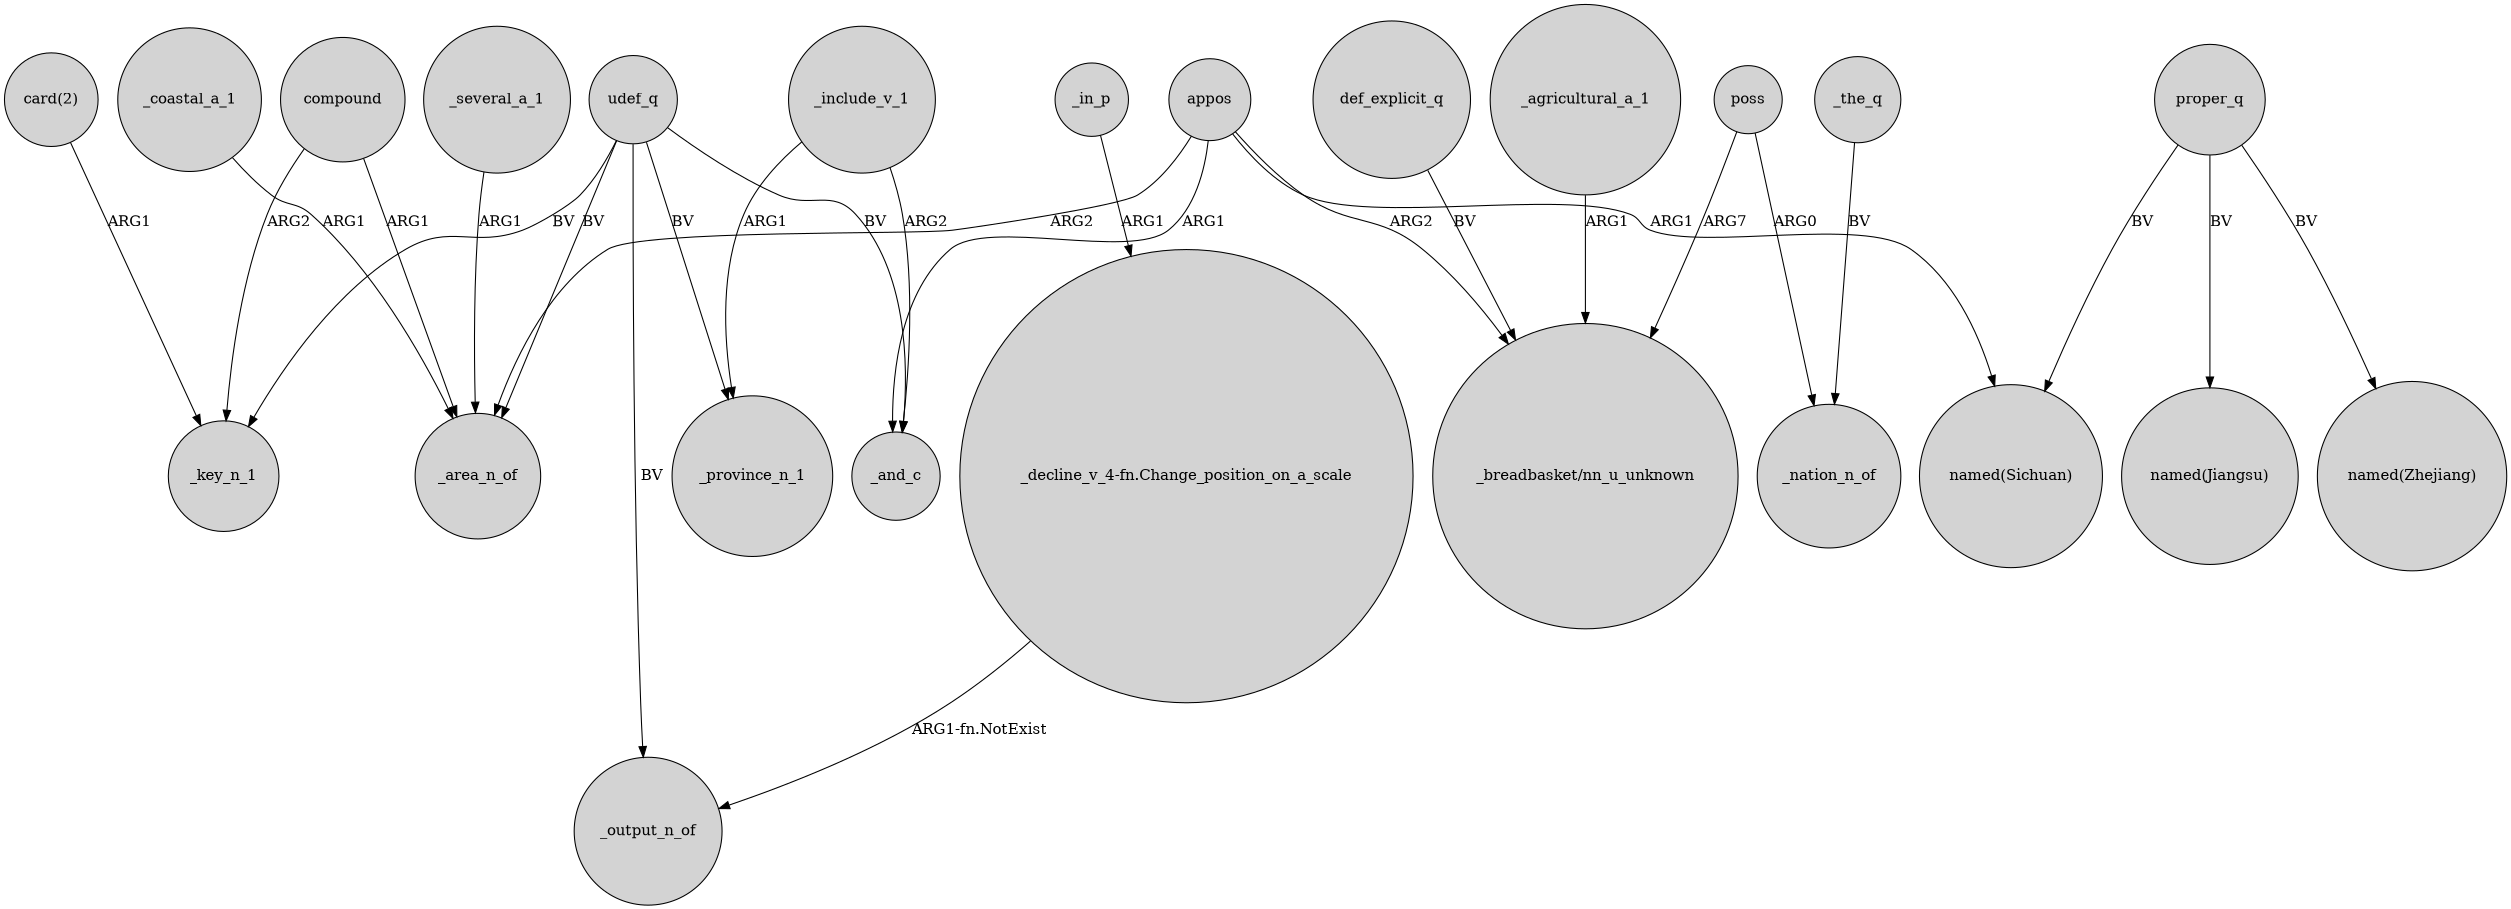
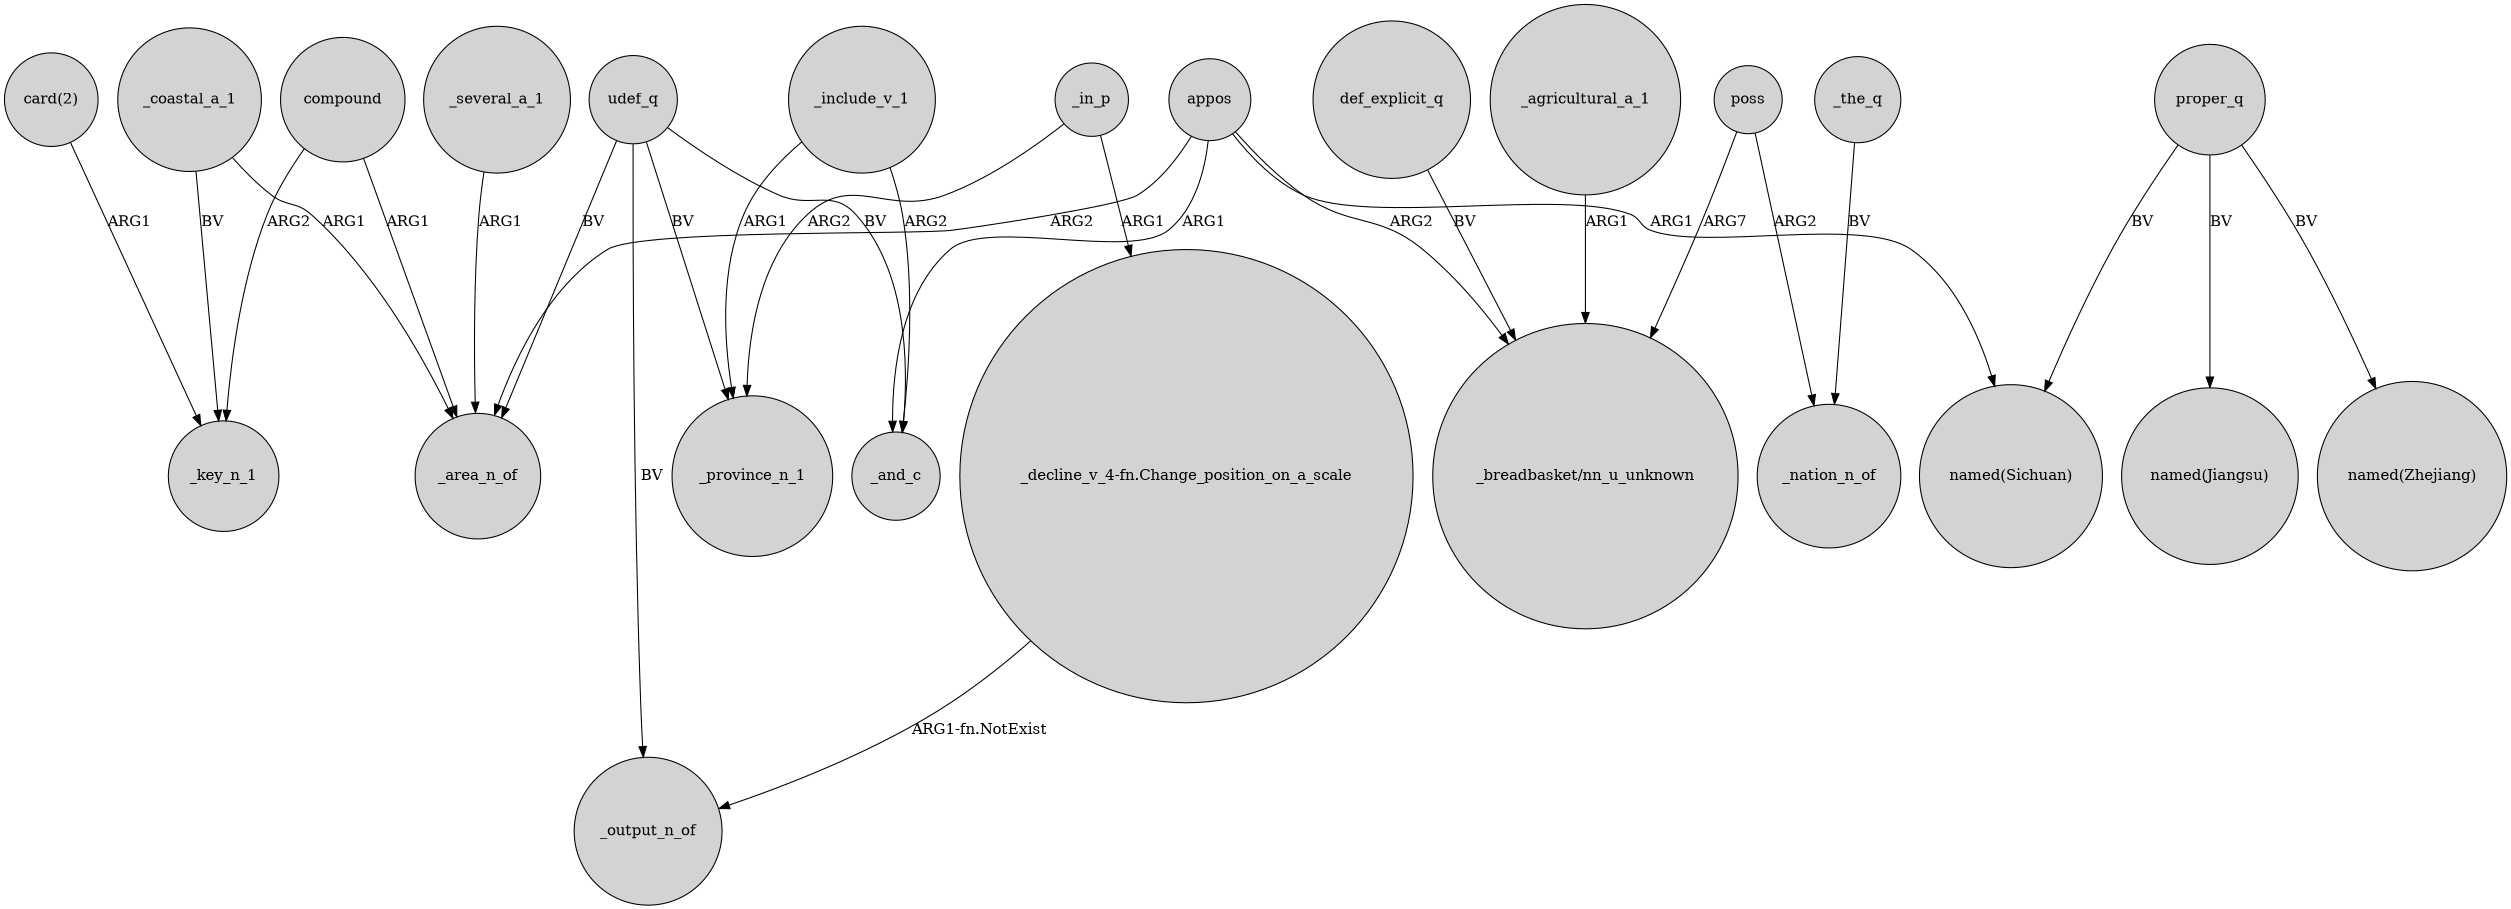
none -> (851, 196)
(1796, 222) -> (1796, 222)
(417, 244) -> (207, 291)
